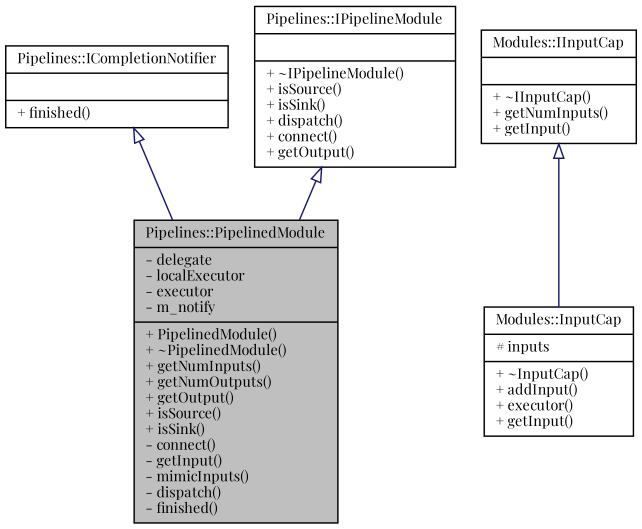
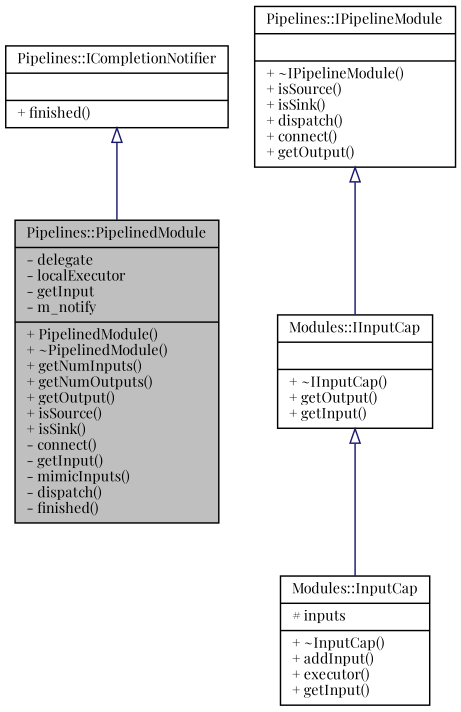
(551, 113) -> (334, 398)
(308, 200) -> (355, 248)
(180, 292) -> (61, 292)
